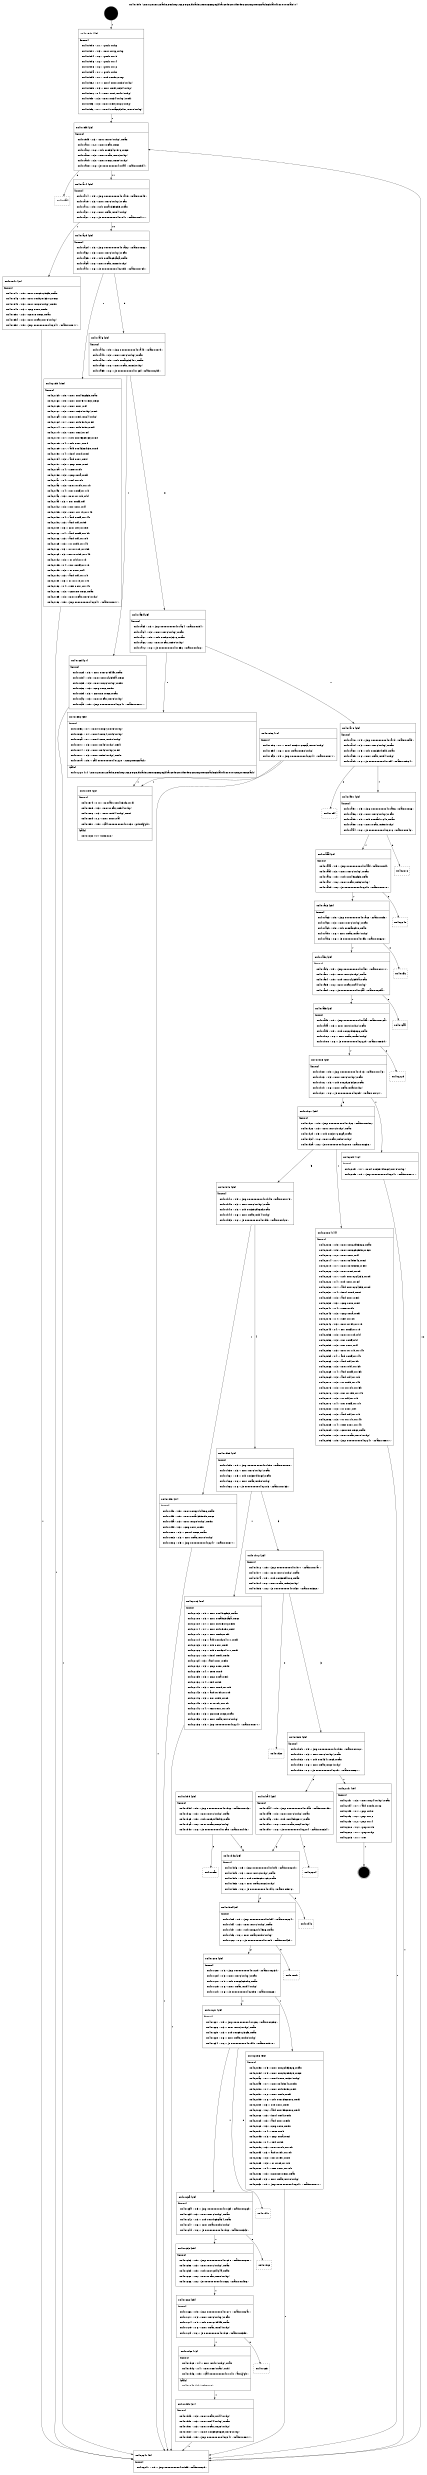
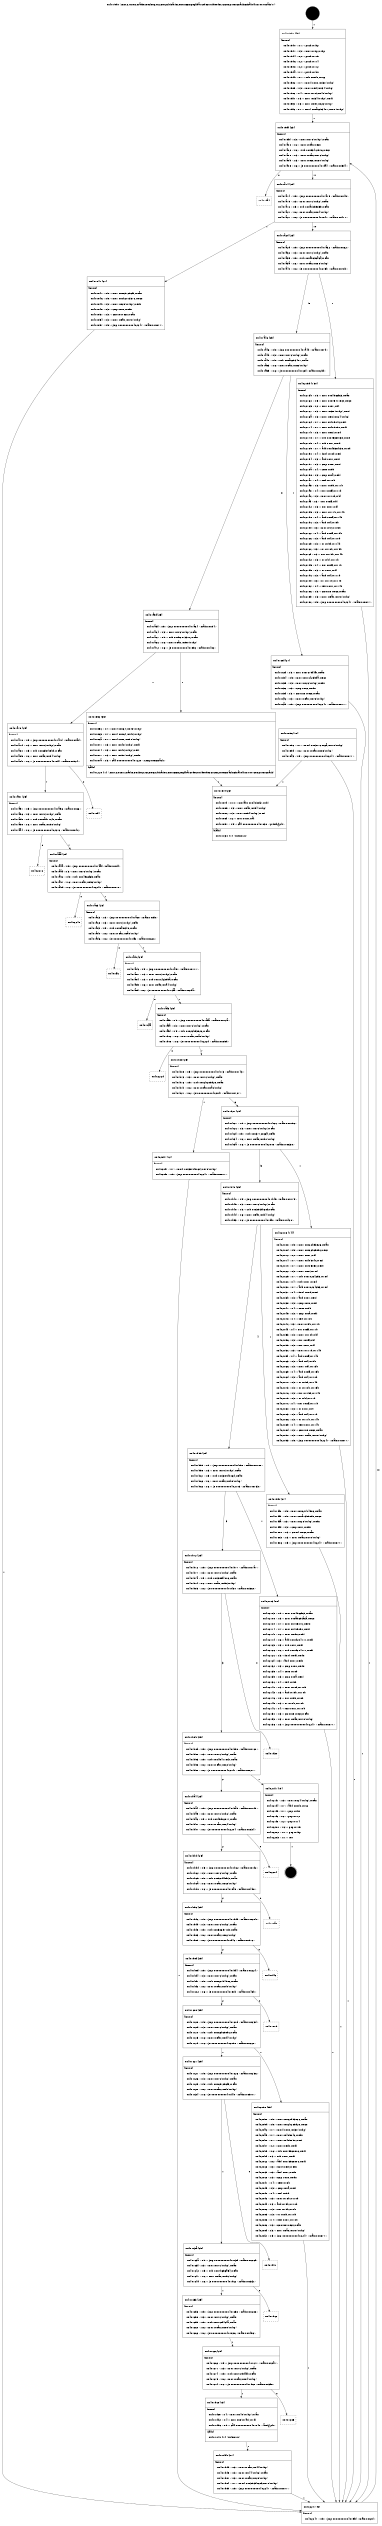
(278, 1842) -> (221, 1842)
